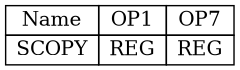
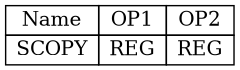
(200, 20) -> (200, 20)
